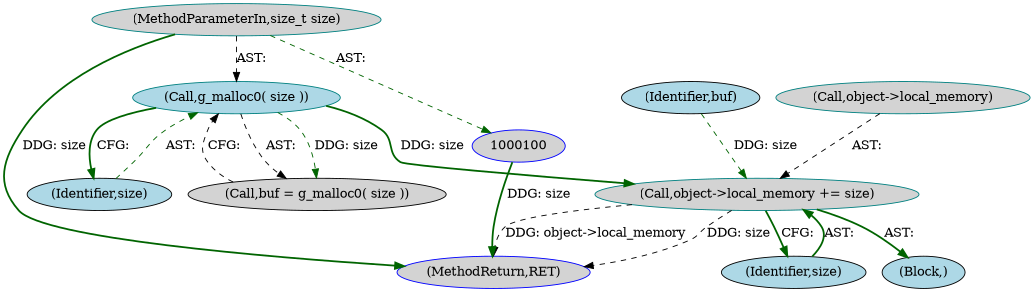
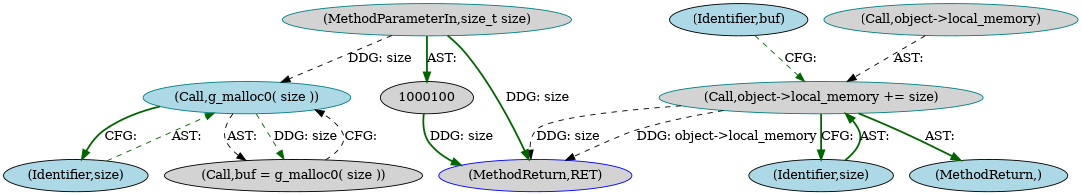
(254, 59) -> (380, 59)
(376, 82) -> (427, 54)
(519, 146) -> (427, 98)
(765, 146) -> (803, 59)
(463, 170) -> none
(924, 272) -> (989, 176)
